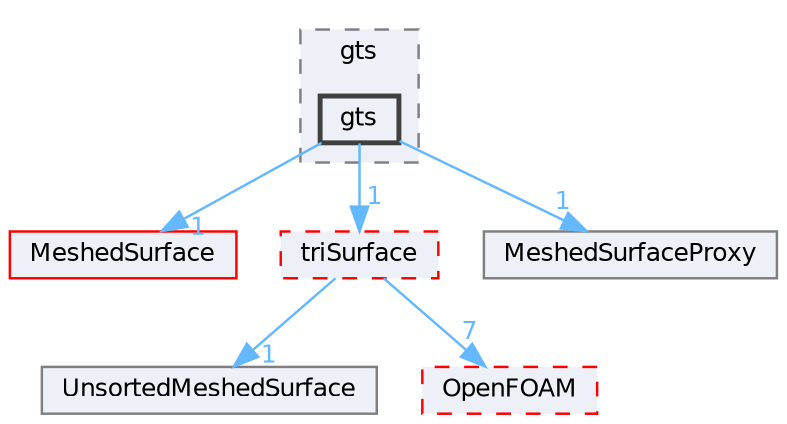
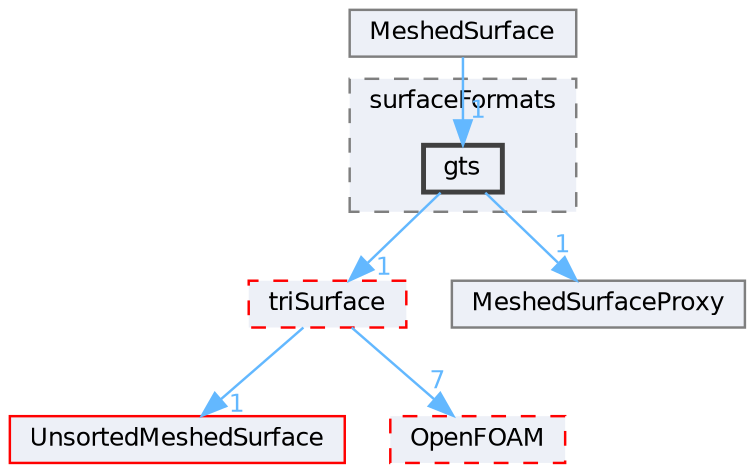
(360, 53) -> (463, 102)
(253, 181) -> (463, 95)
(123, 255) -> (463, 33)
(209, 390) -> (177, 440)
